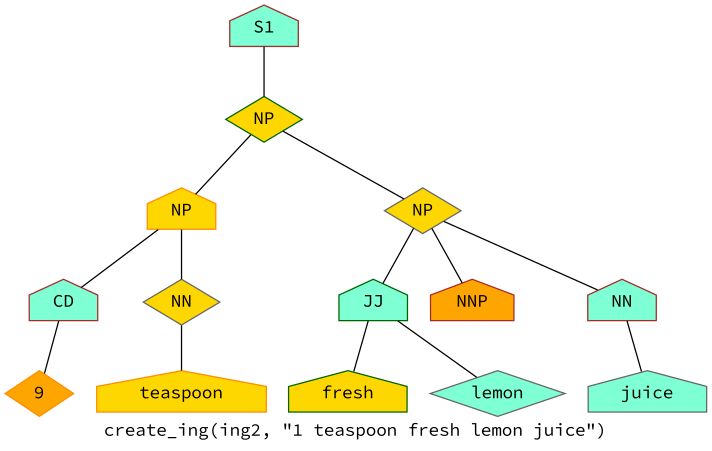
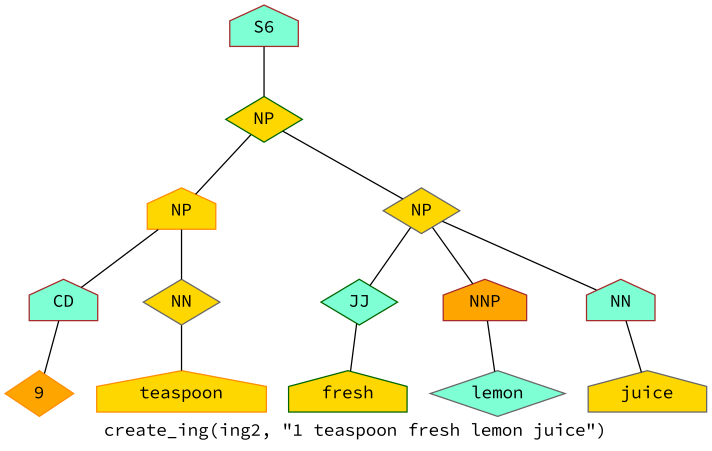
(264, 28) -> (264, 28)
(373, 302) -> (359, 302)
(437, 349) -> (491, 346)
(647, 394) -> (647, 394)
